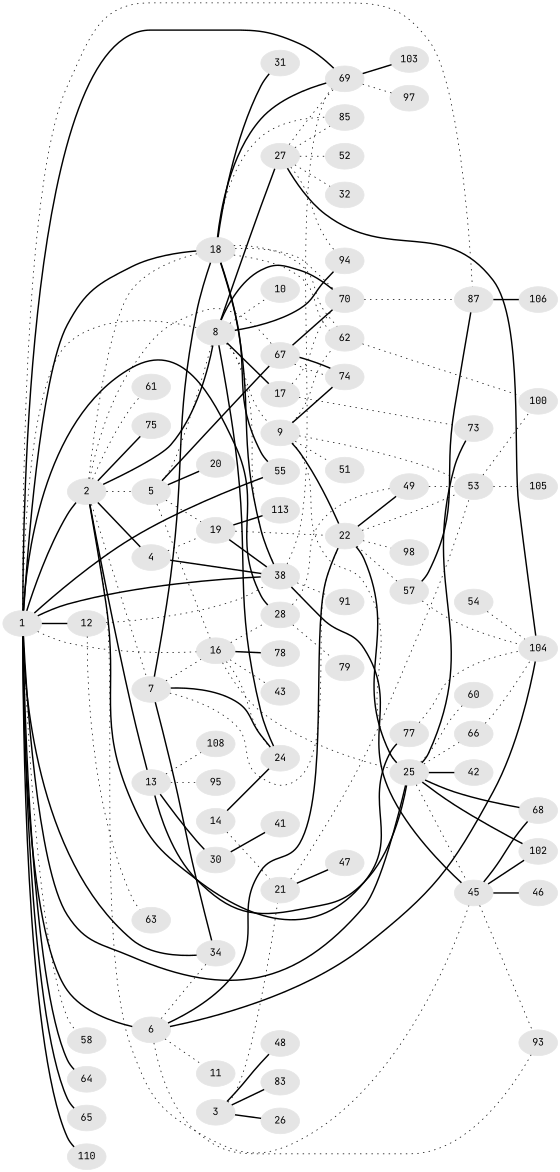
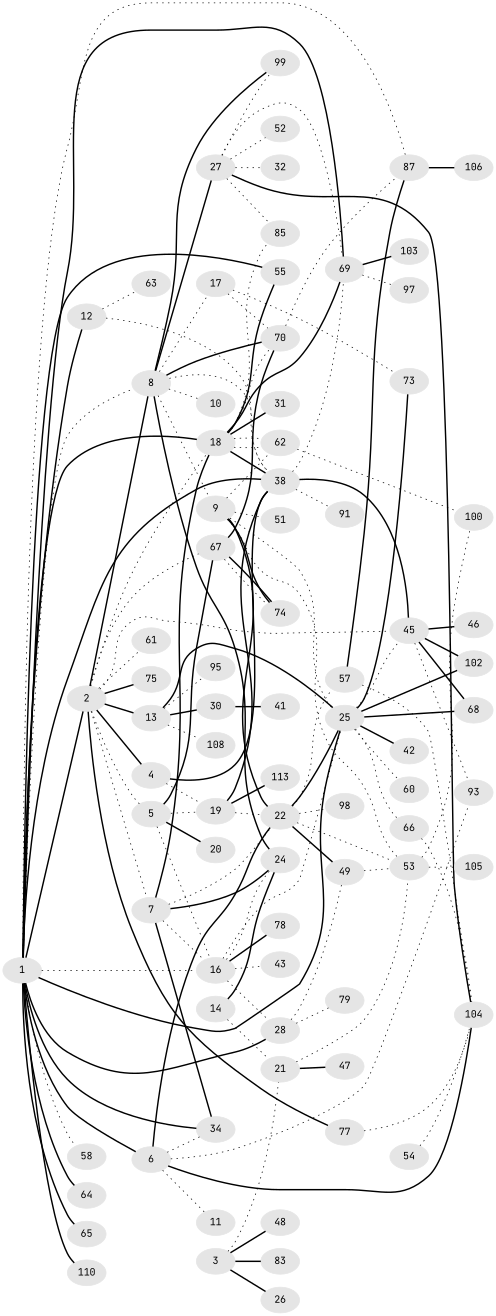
(345, 261) -> (280, 63)
(248, 363) -> (185, 332)
(191, 415) -> none
